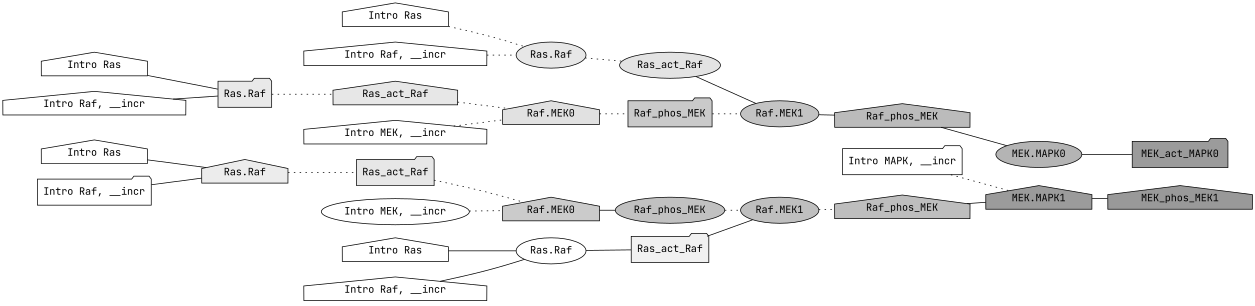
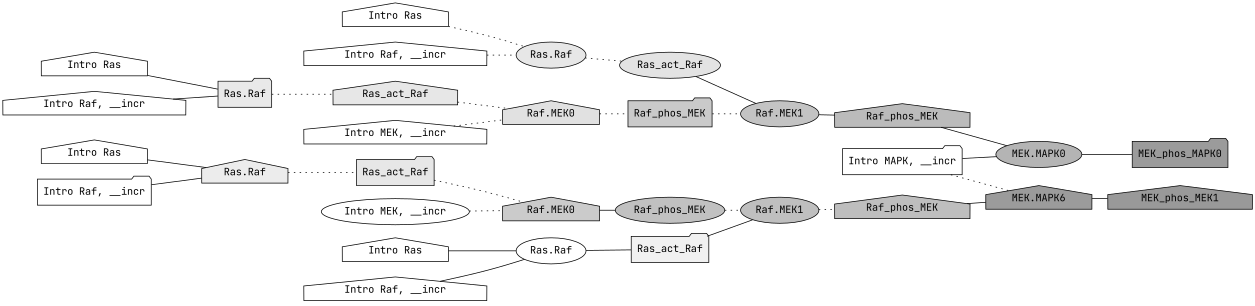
(1180, 154) -> (1180, 154)
none -> (979, 158)
(1039, 199) -> (1039, 199)
